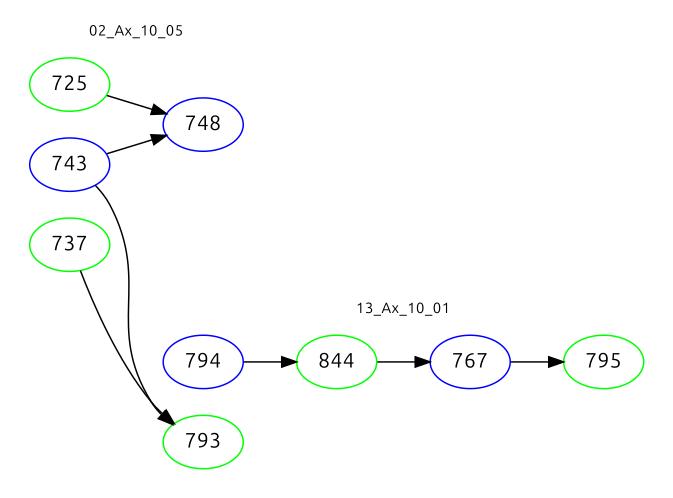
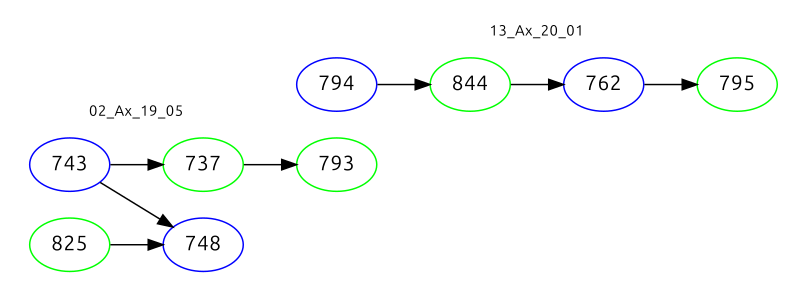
(136, 32) -> (136, 112)
(70, 85) -> (70, 245)
(129, 300) -> (129, 165)
(403, 309) -> (537, 32)
(470, 362) -> (604, 85)
